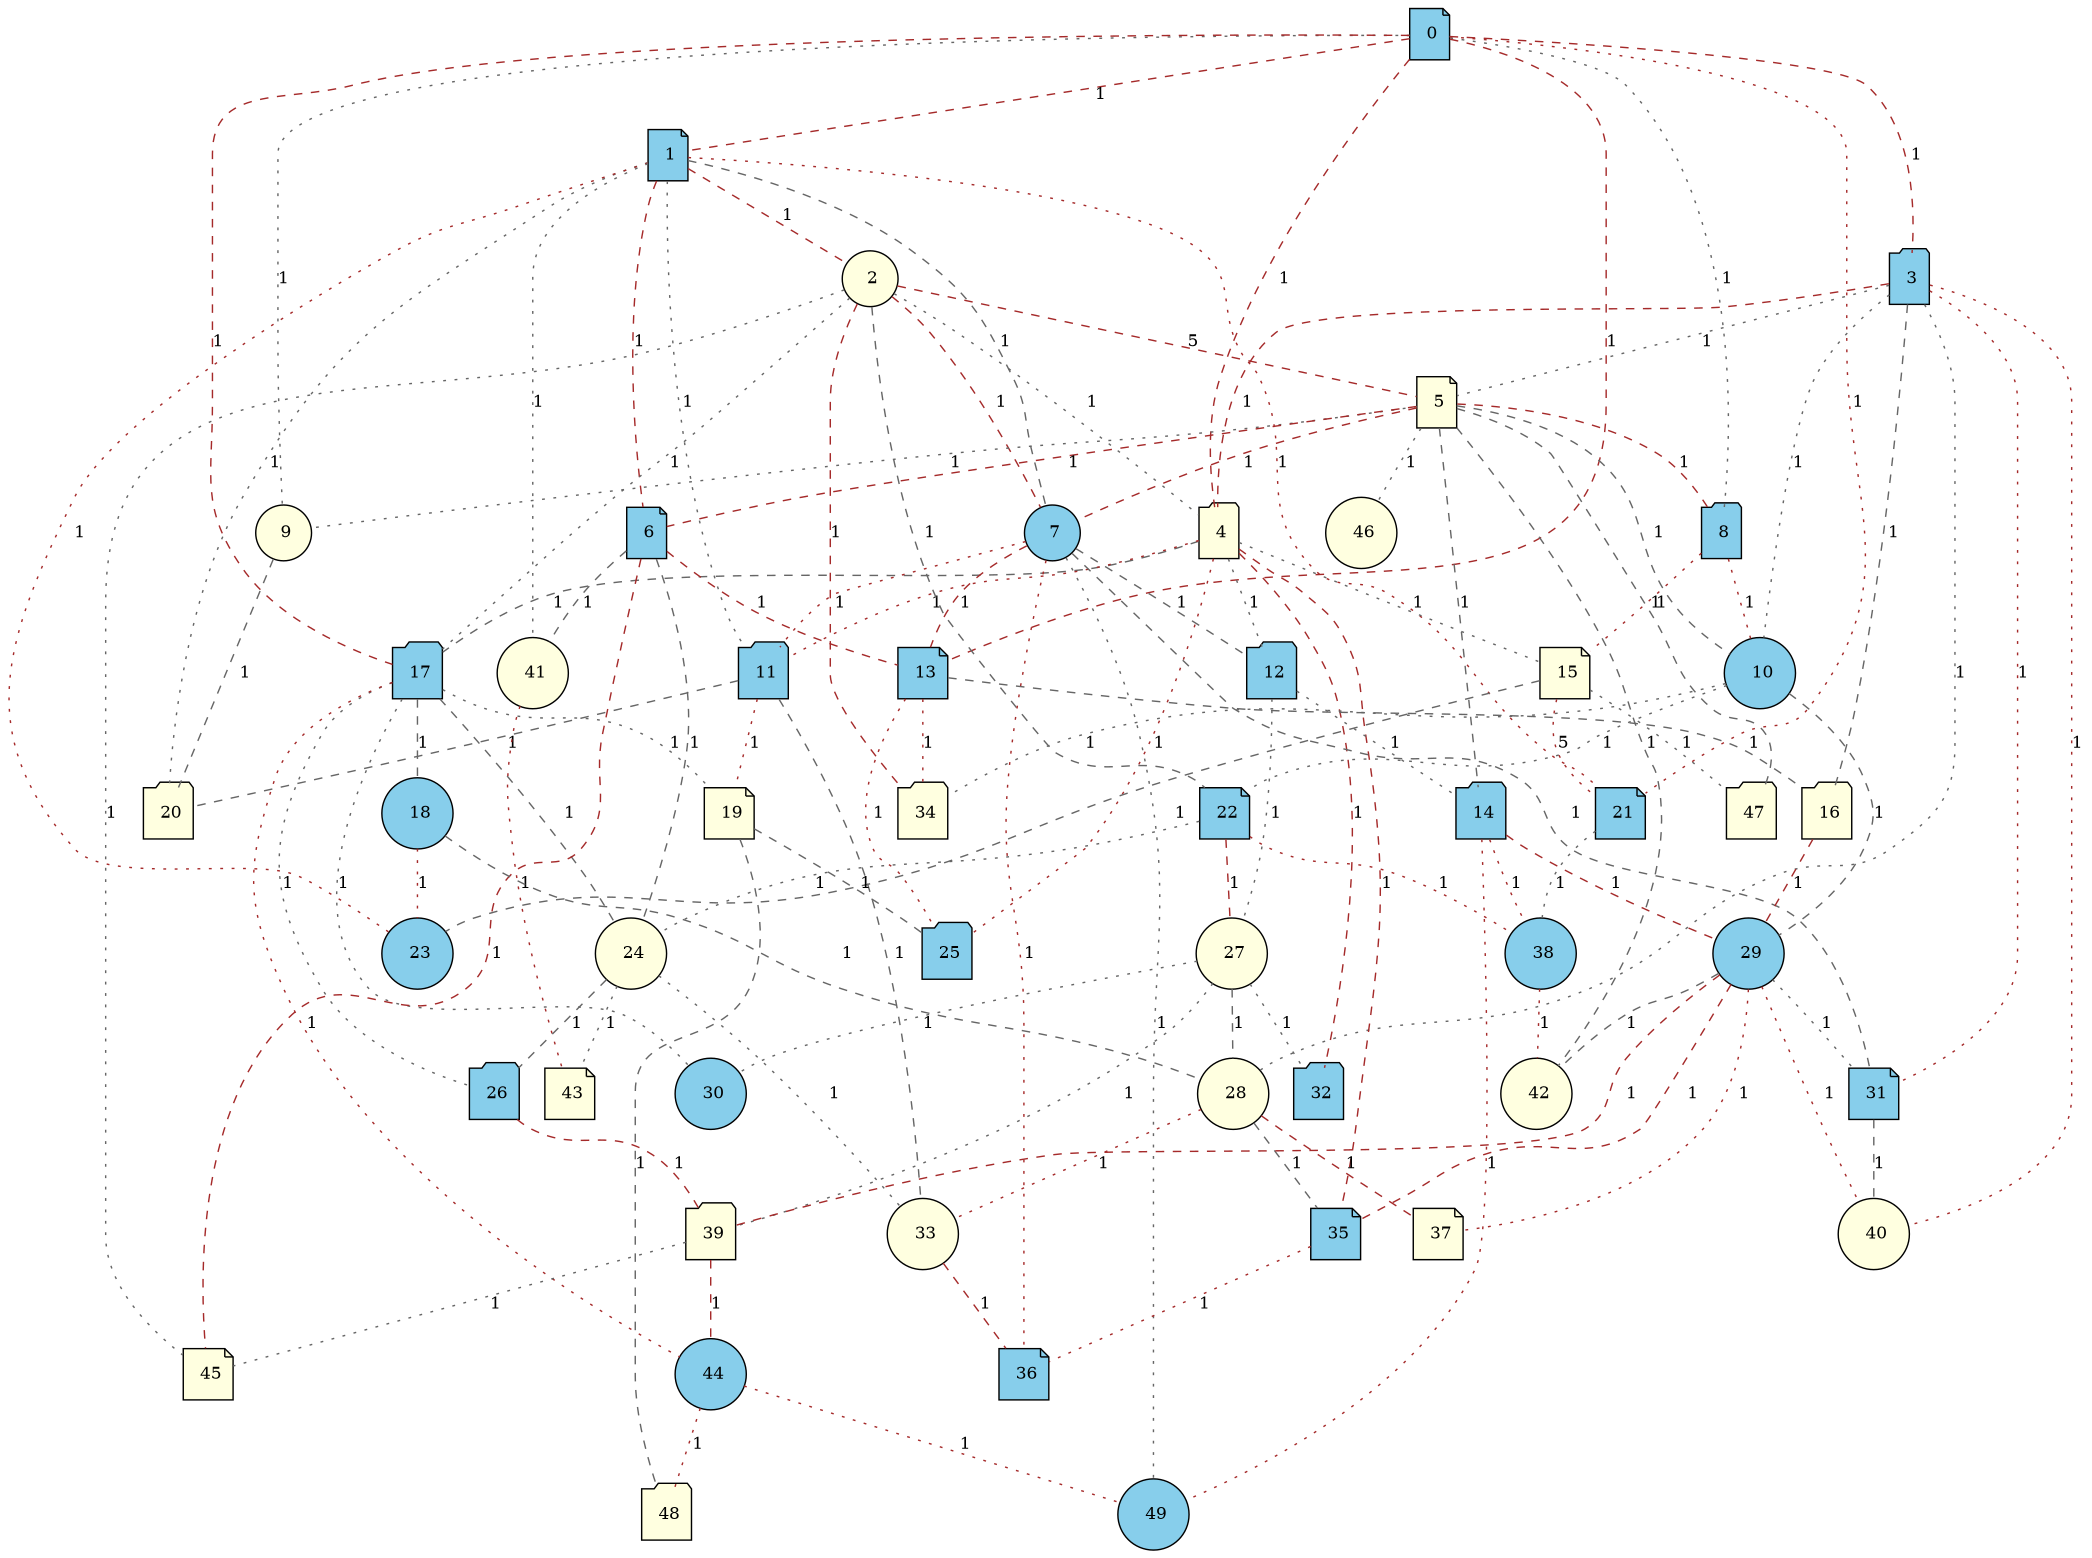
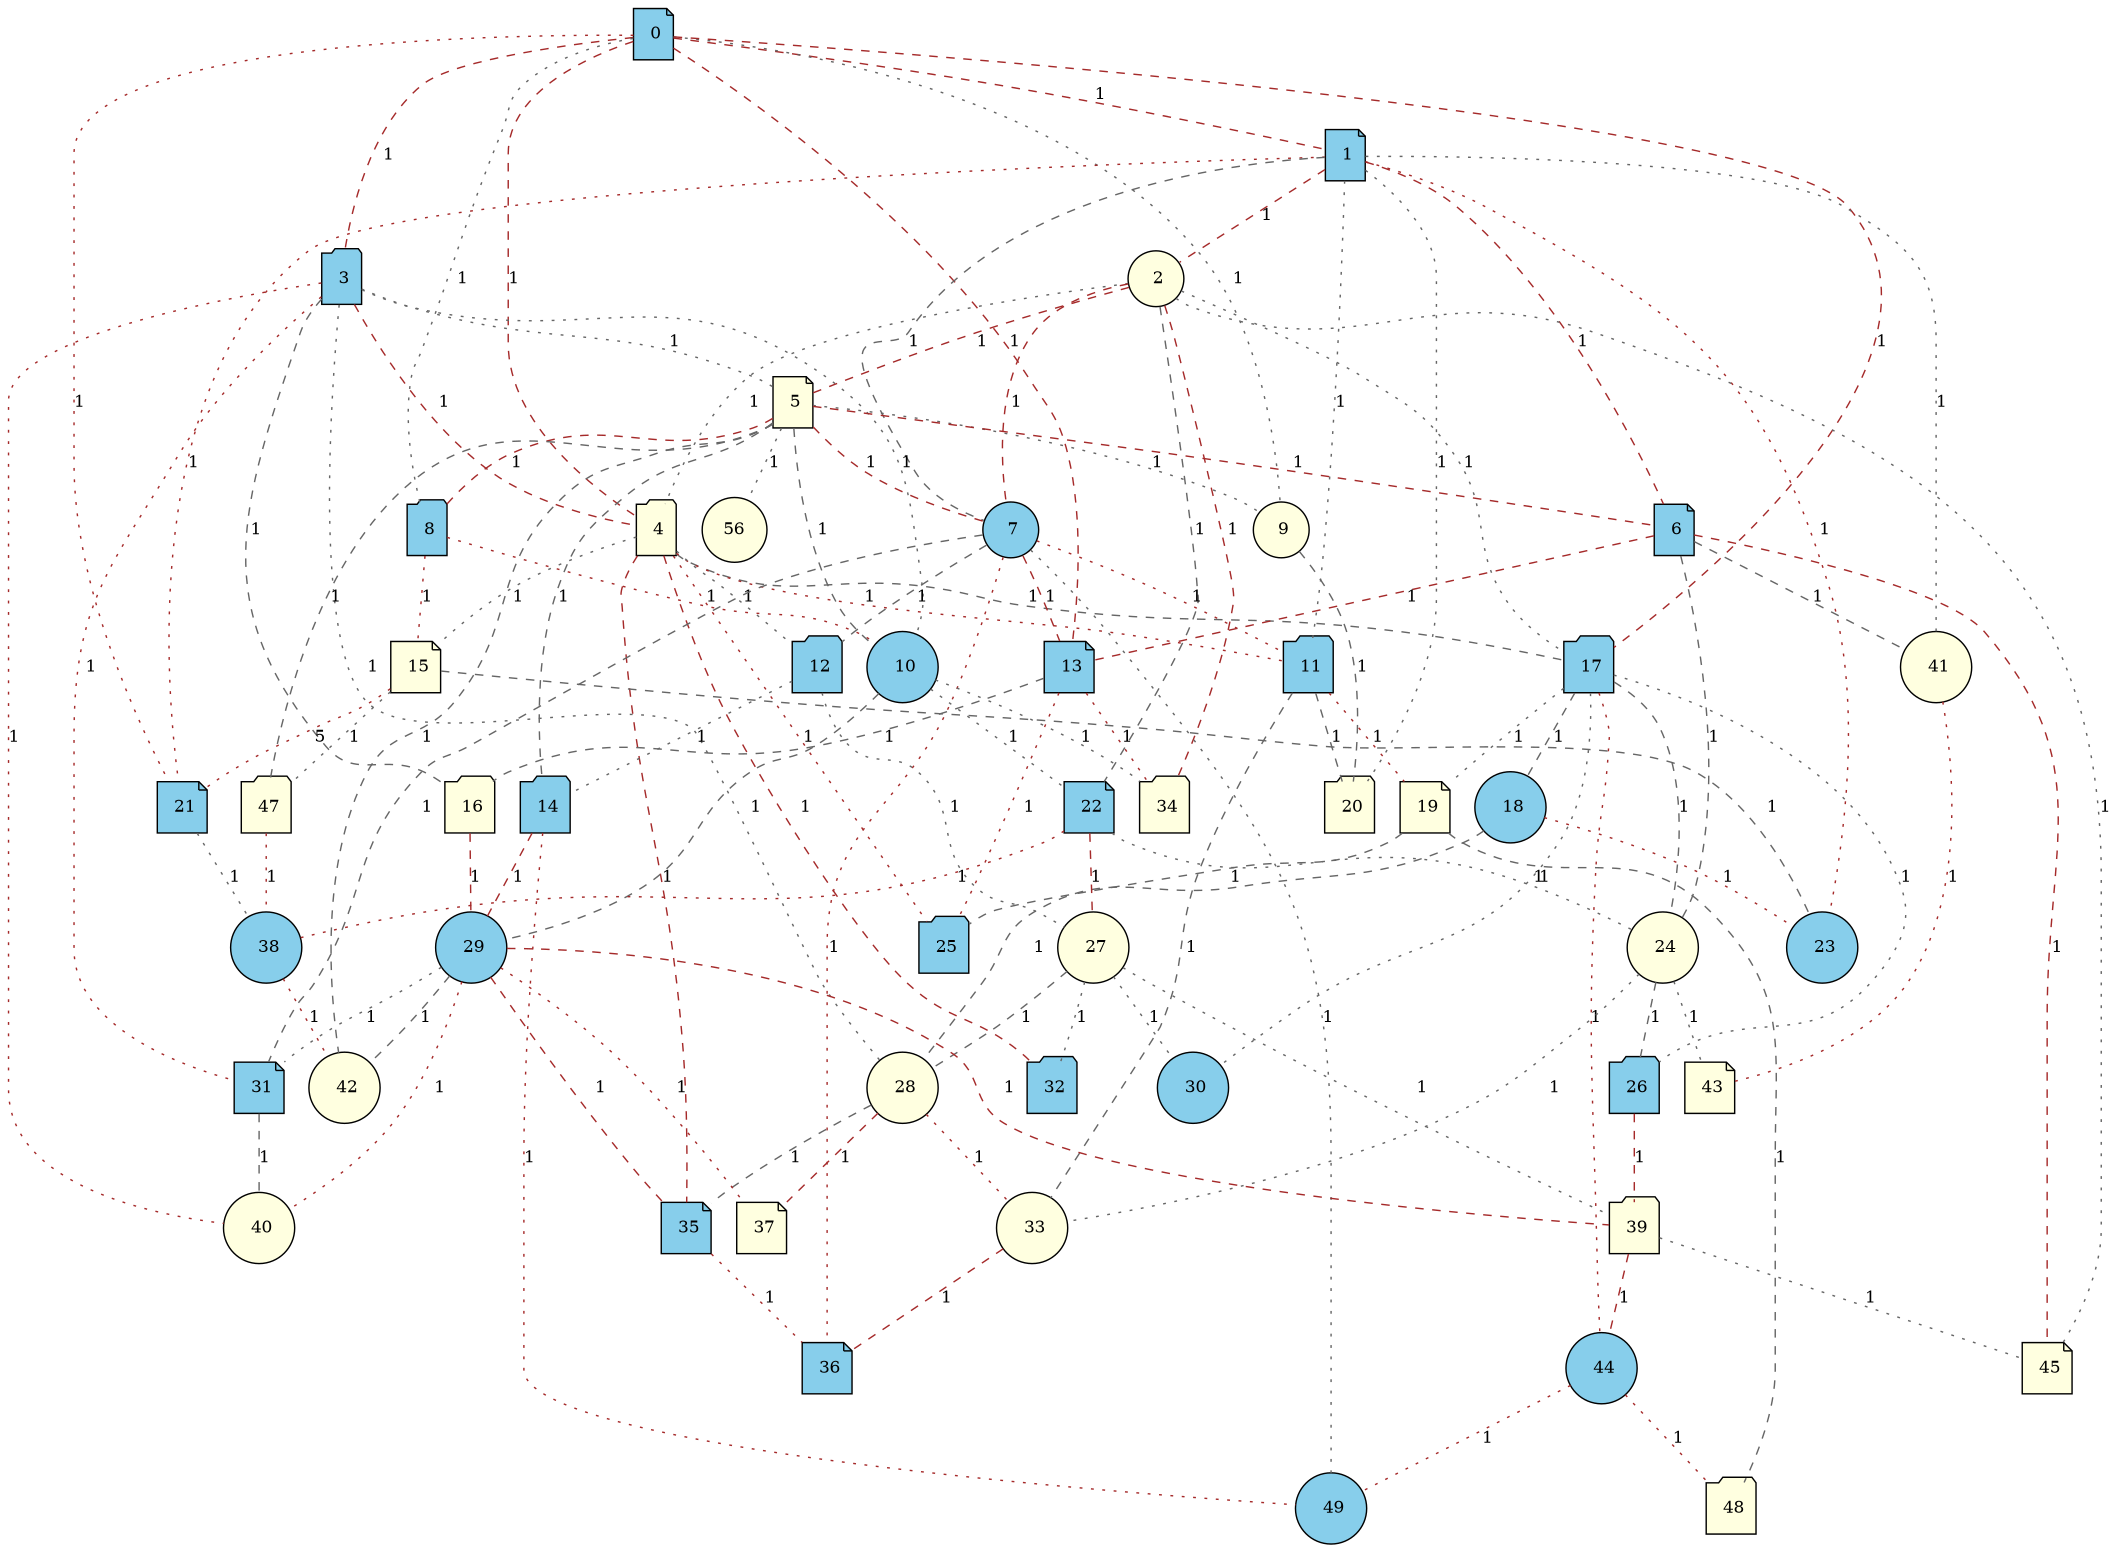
(1193, 342) -> (982, 342)
(1361, 533) -> (735, 530)
(1506, 881) -> (266, 873)
